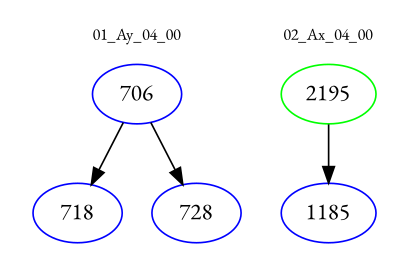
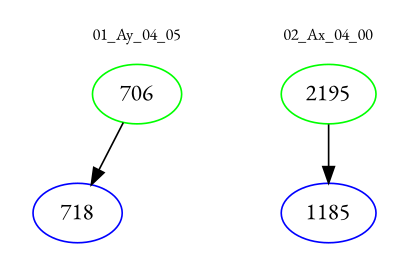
(137, 36) -> (137, 36)
(137, 94) -> (137, 94)
(197, 213) -> none
